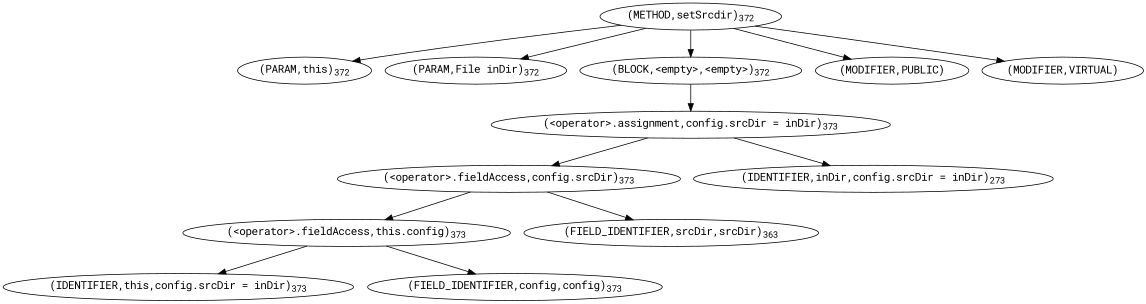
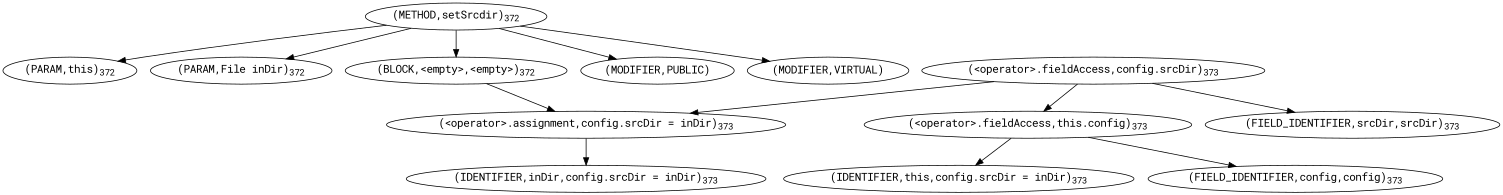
(603, 151) -> (846, 97)
(998, 178) -> (710, 178)
(771, 232) -> (1452, 124)
